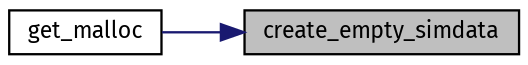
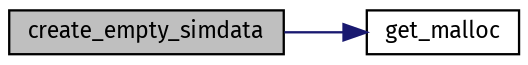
(191, 32) -> (314, 32)
